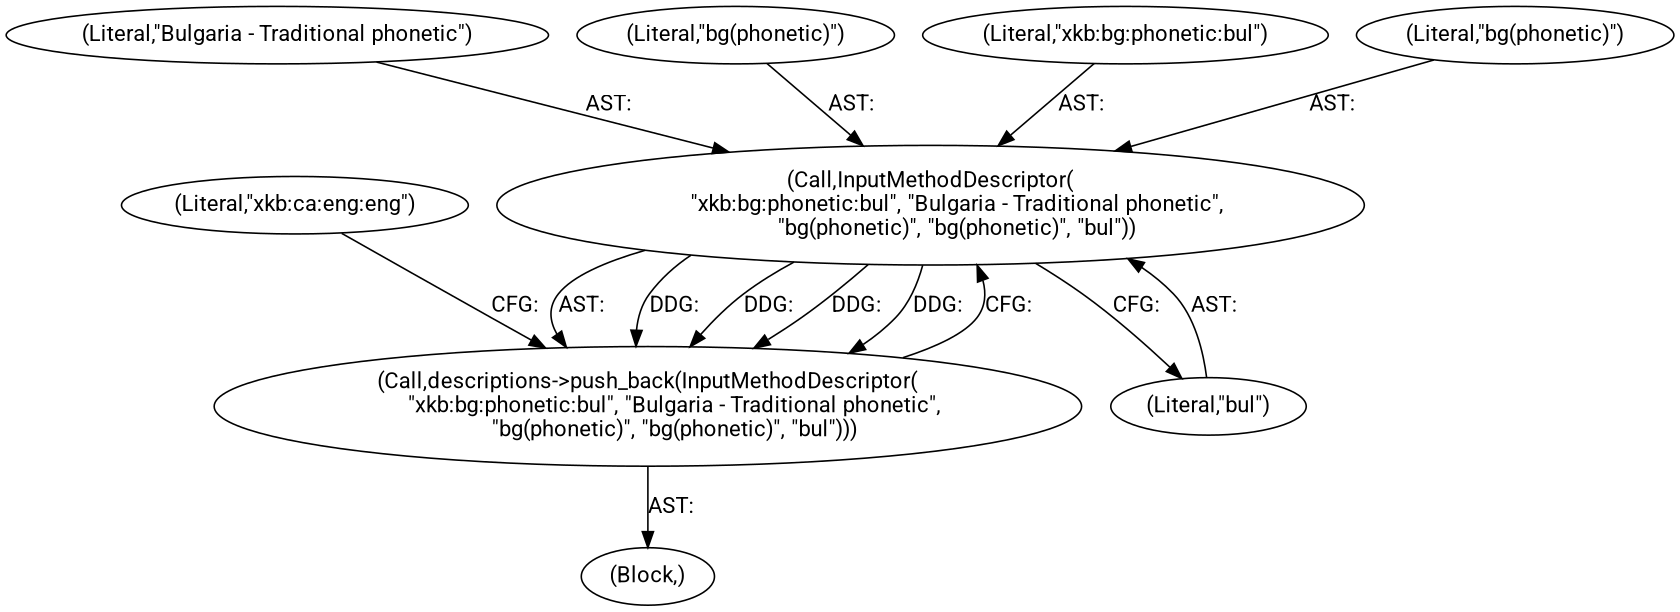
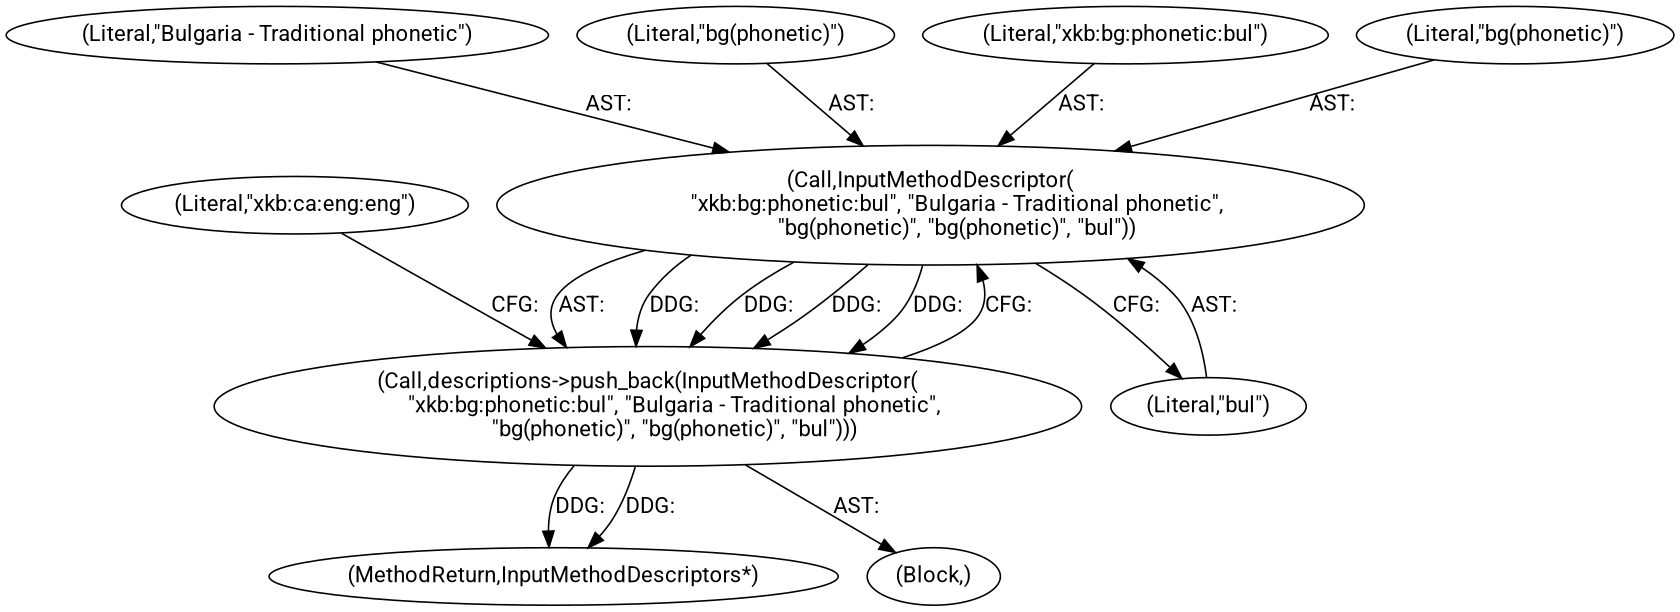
none -> (554, 576)
